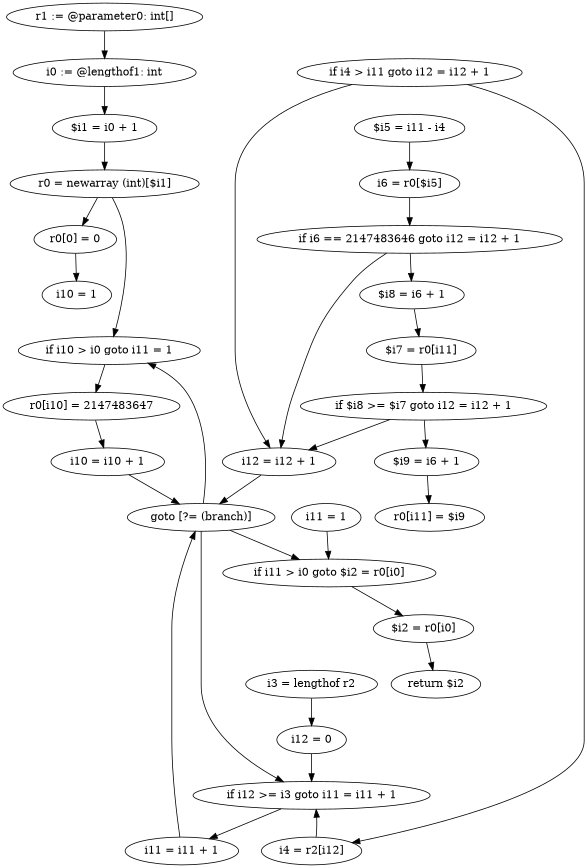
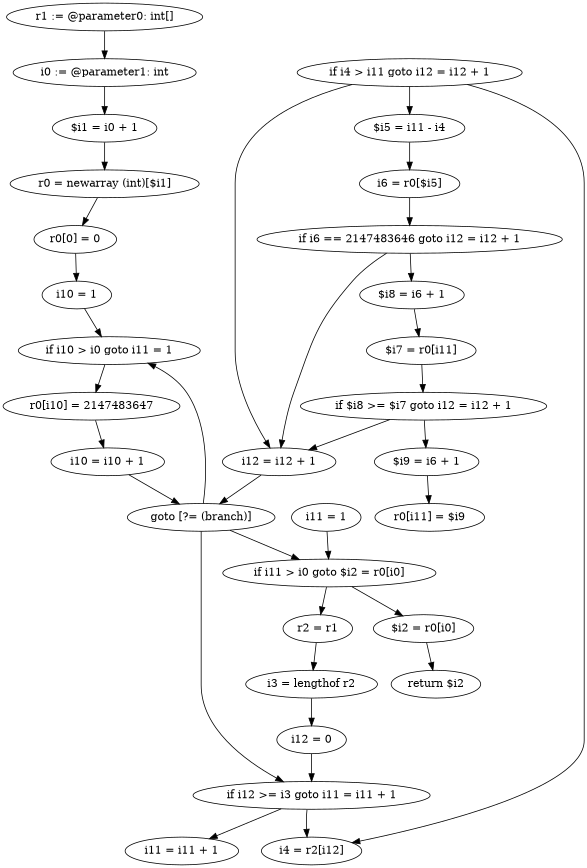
(105, 73) -> (105, 73)
none -> (410, 97)
(126, 263) -> (91, 319)
none -> (318, 629)
(172, 687) -> none
(317, 827) -> (306, 819)
